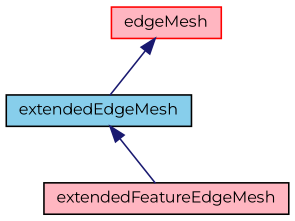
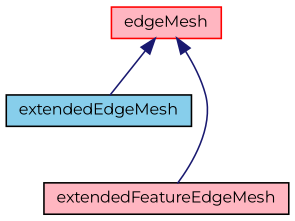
(138, 161) -> (207, 119)
